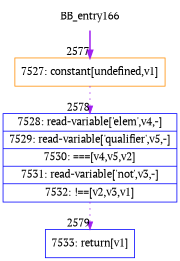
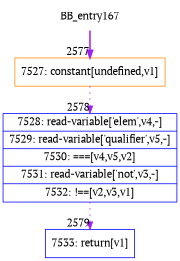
(90, 17) -> (90, 17)
